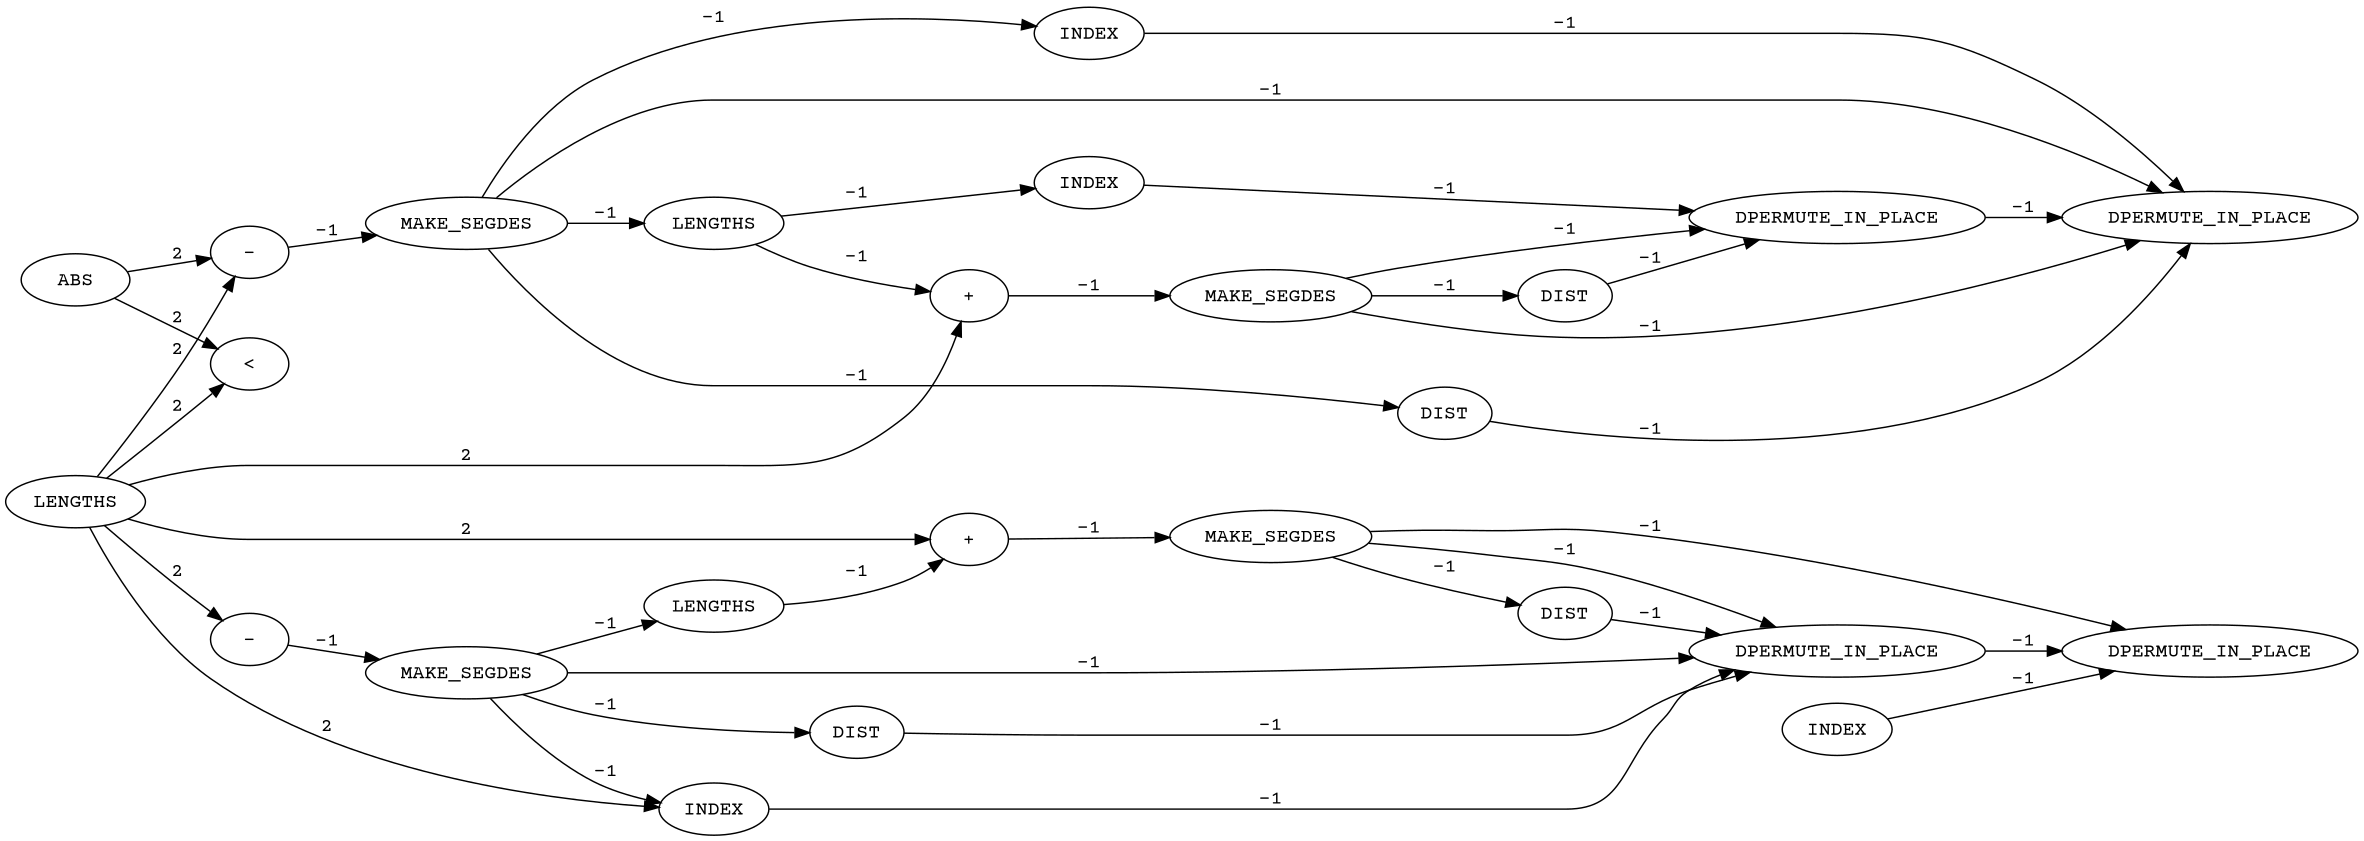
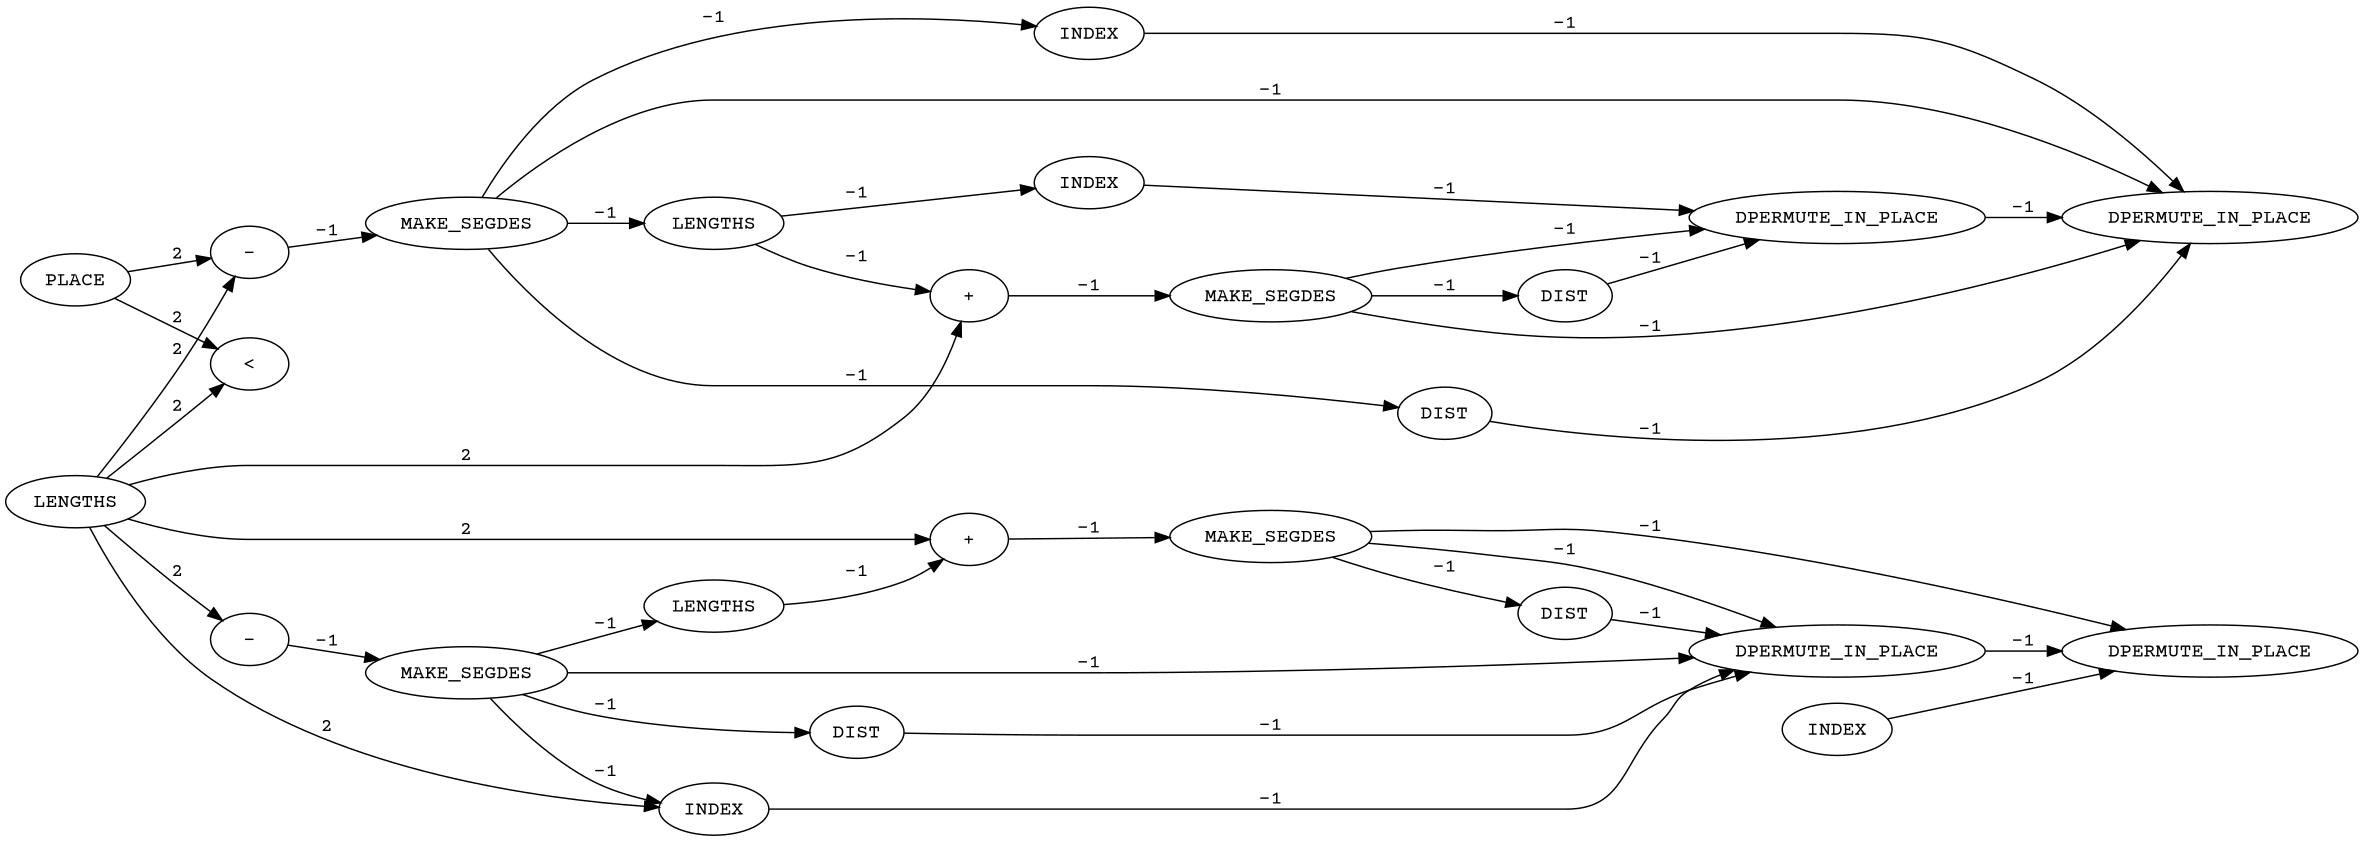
(76, 280) -> (76, 280)
